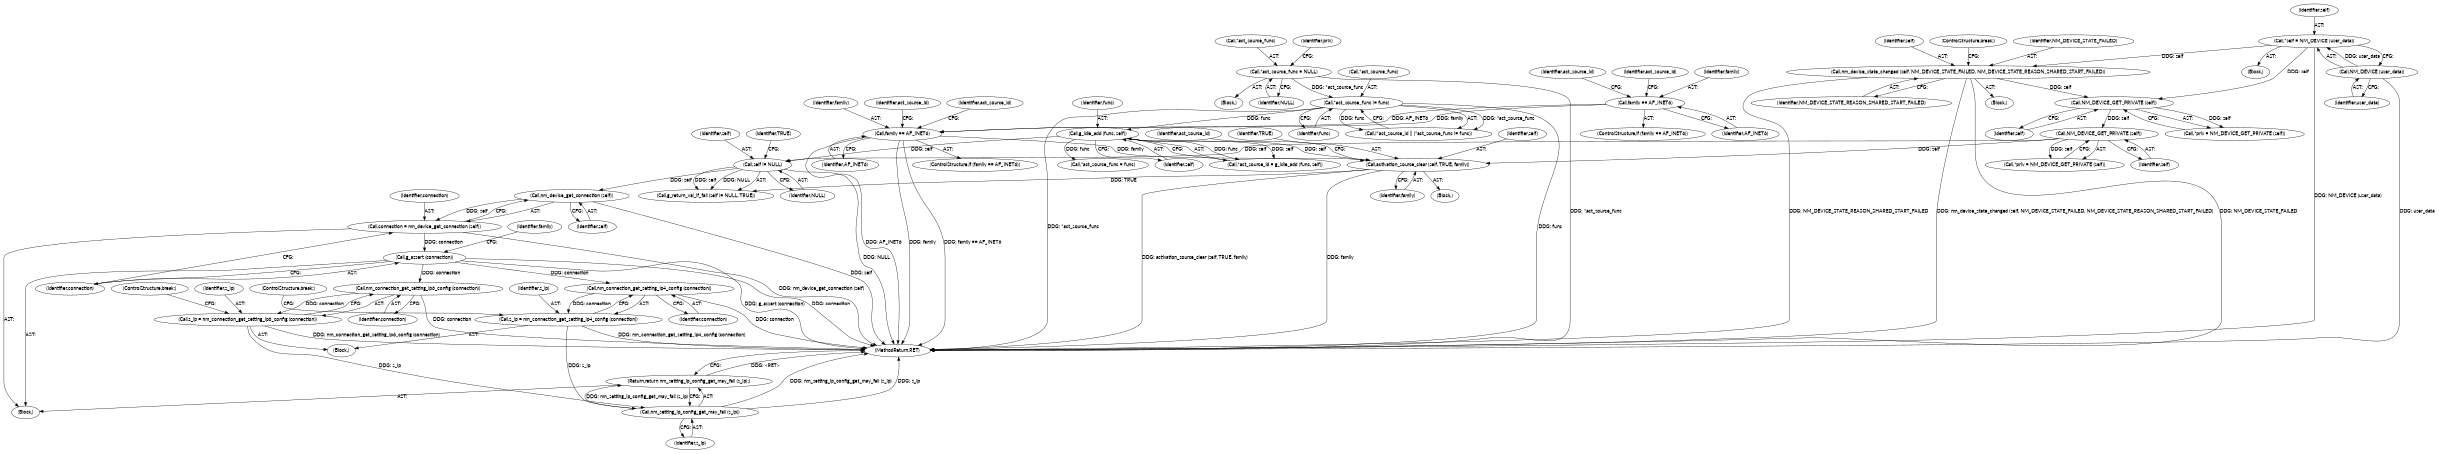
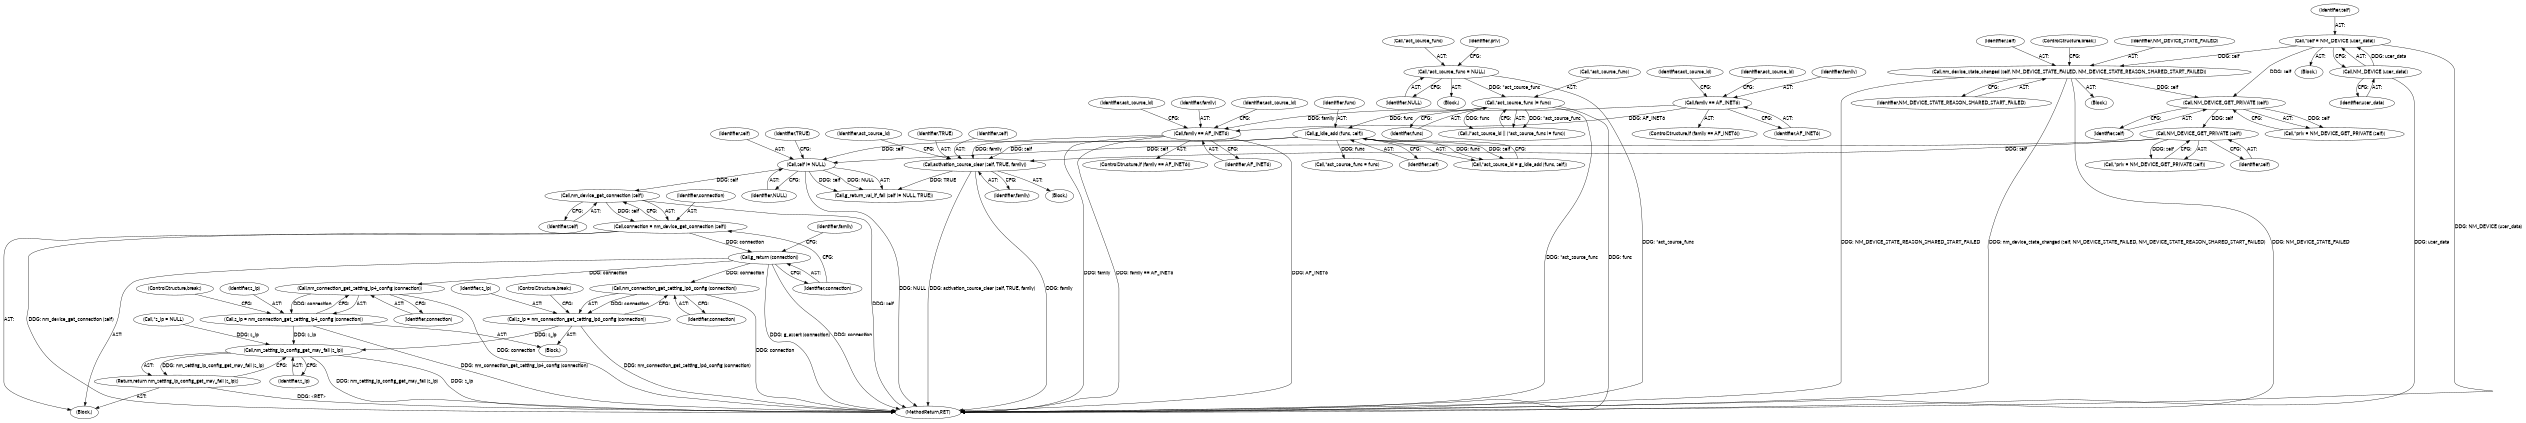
(425, 258) -> (769, 258)
none -> (164, 320)
(779, 353) -> none
